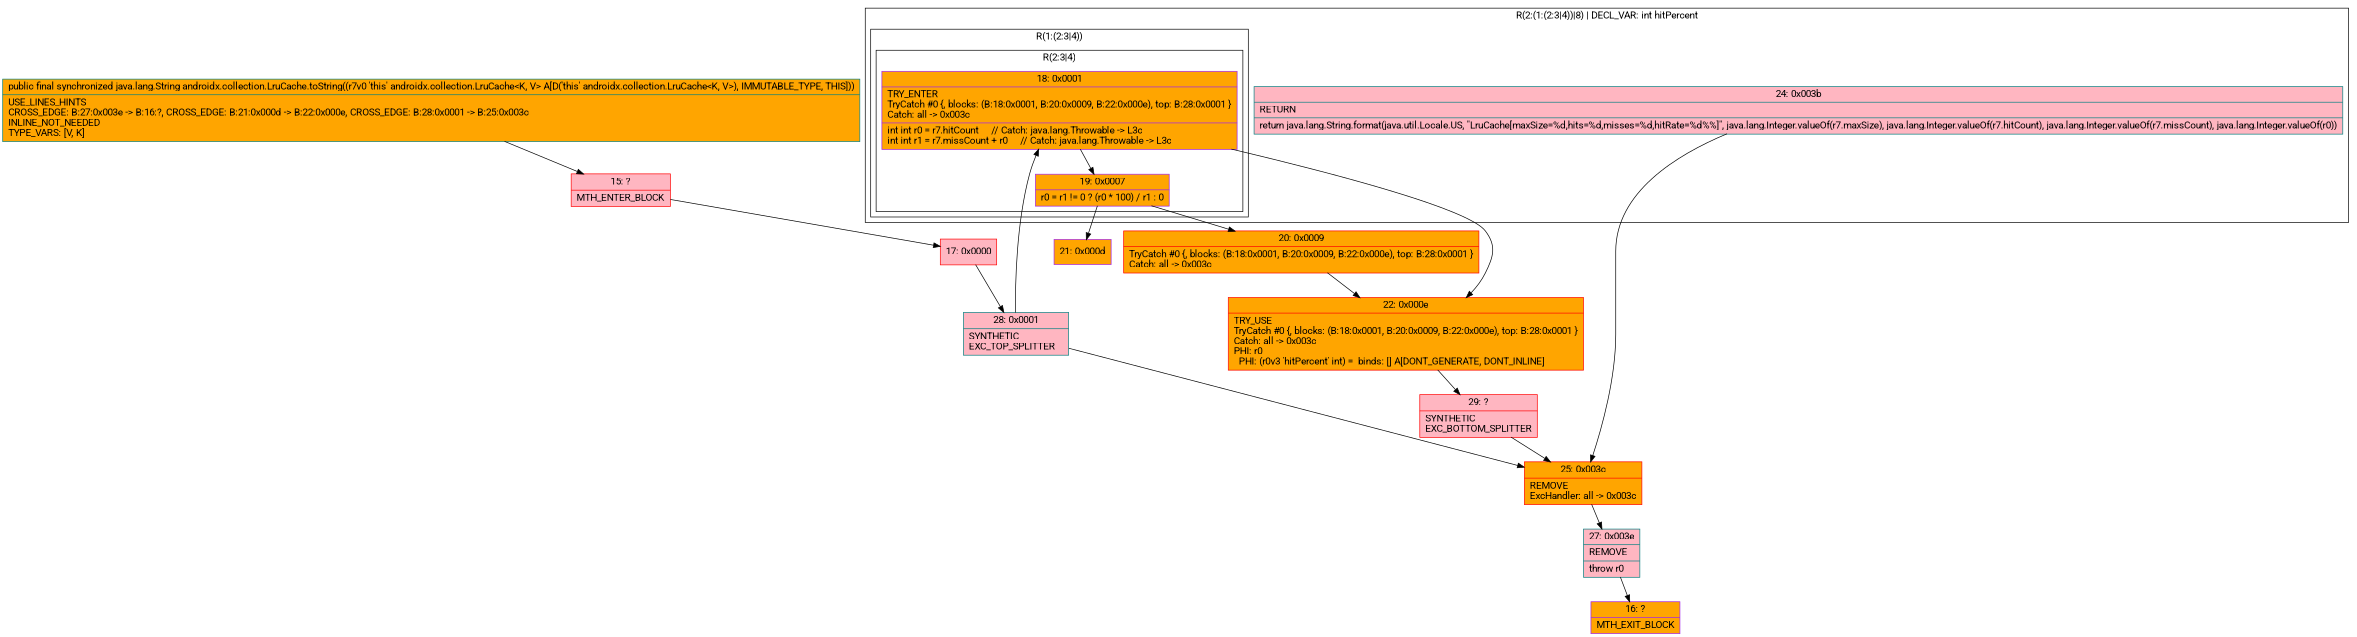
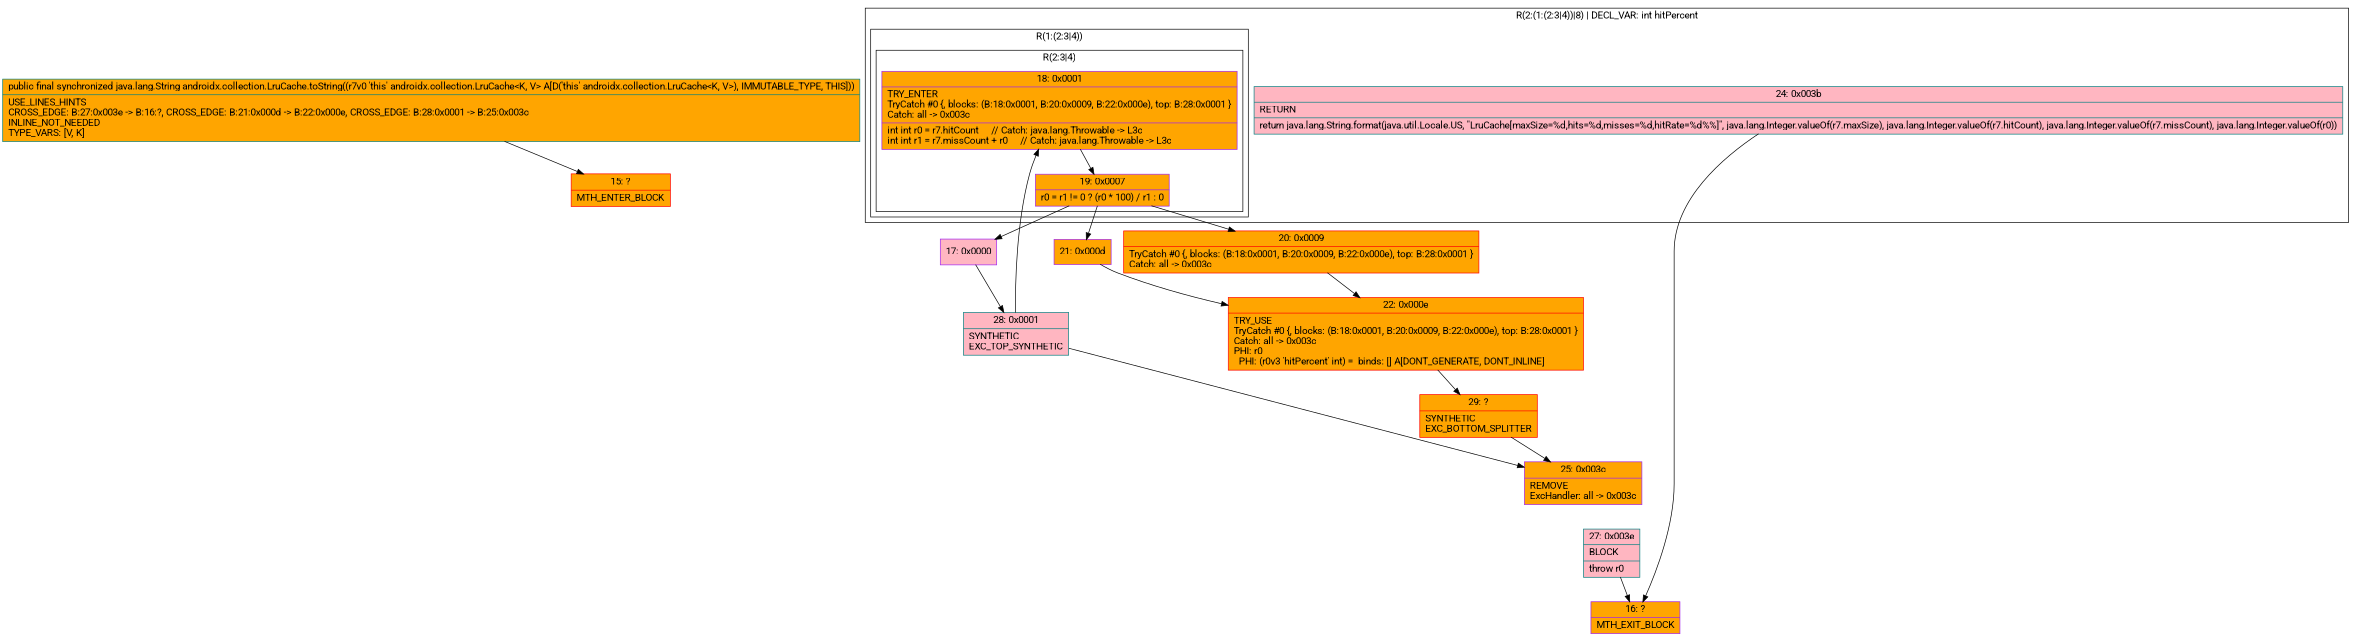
(621, 190) -> (621, 190)
(1395, 192) -> (1160, 287)
(802, 222) -> (1035, 221)
(968, 252) -> (968, 252)
(1616, 269) -> (1674, 350)
(1012, 347) -> (1016, 347)
(1479, 416) -> (1479, 416)
(1583, 483) -> (1583, 483)
(1595, 514) -> none
(1608, 553) -> (1604, 553)
